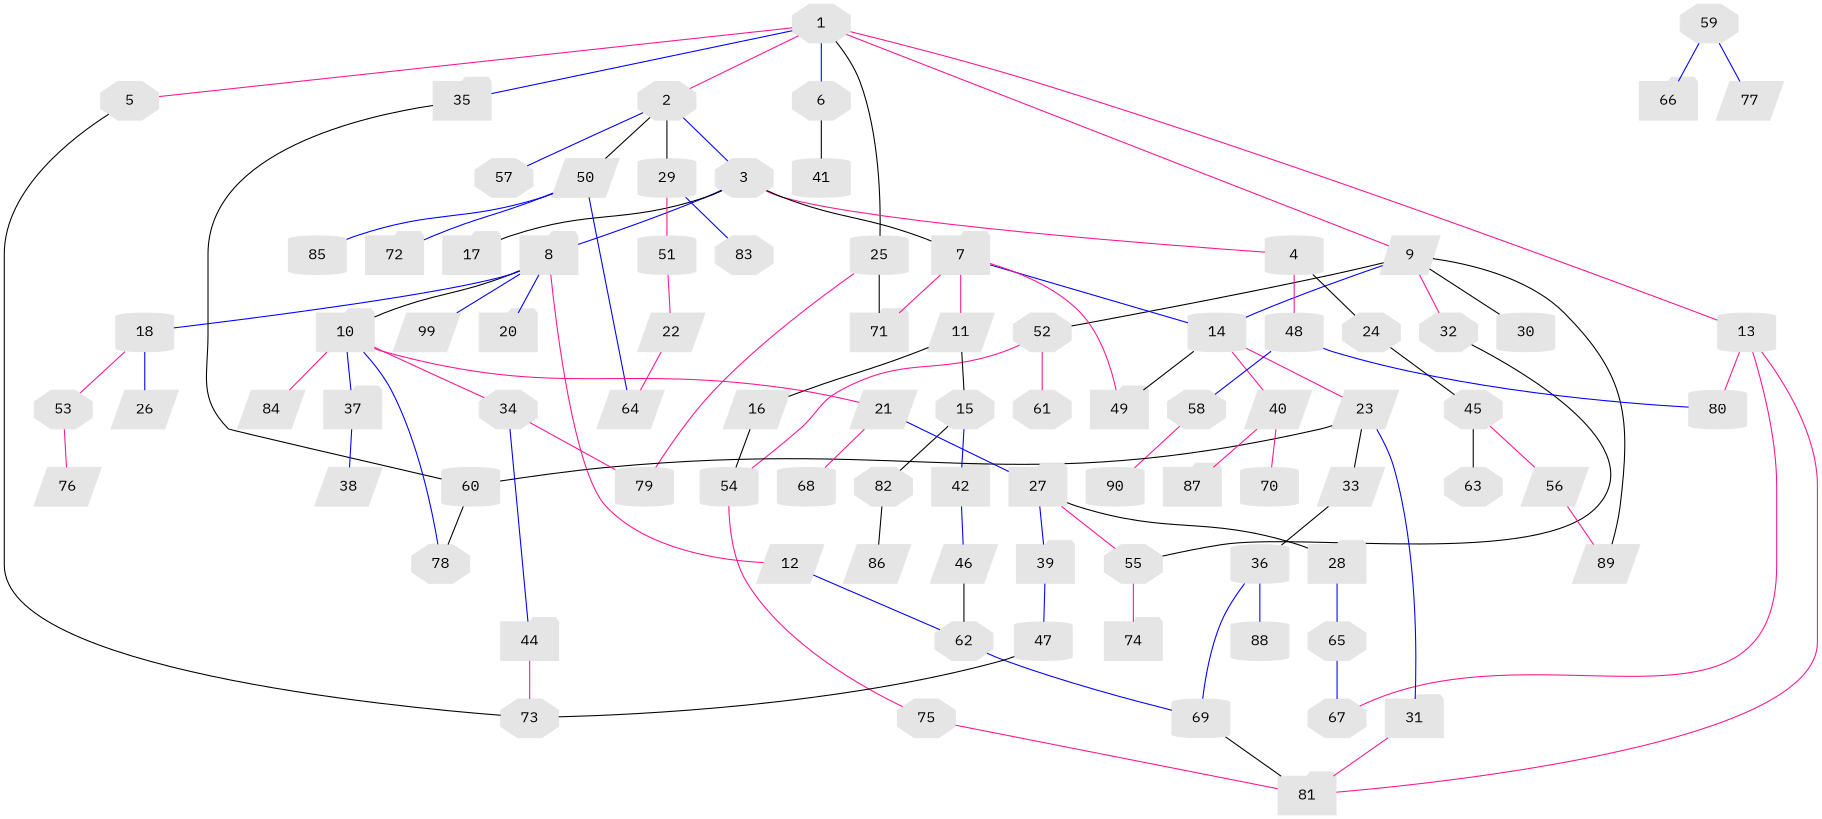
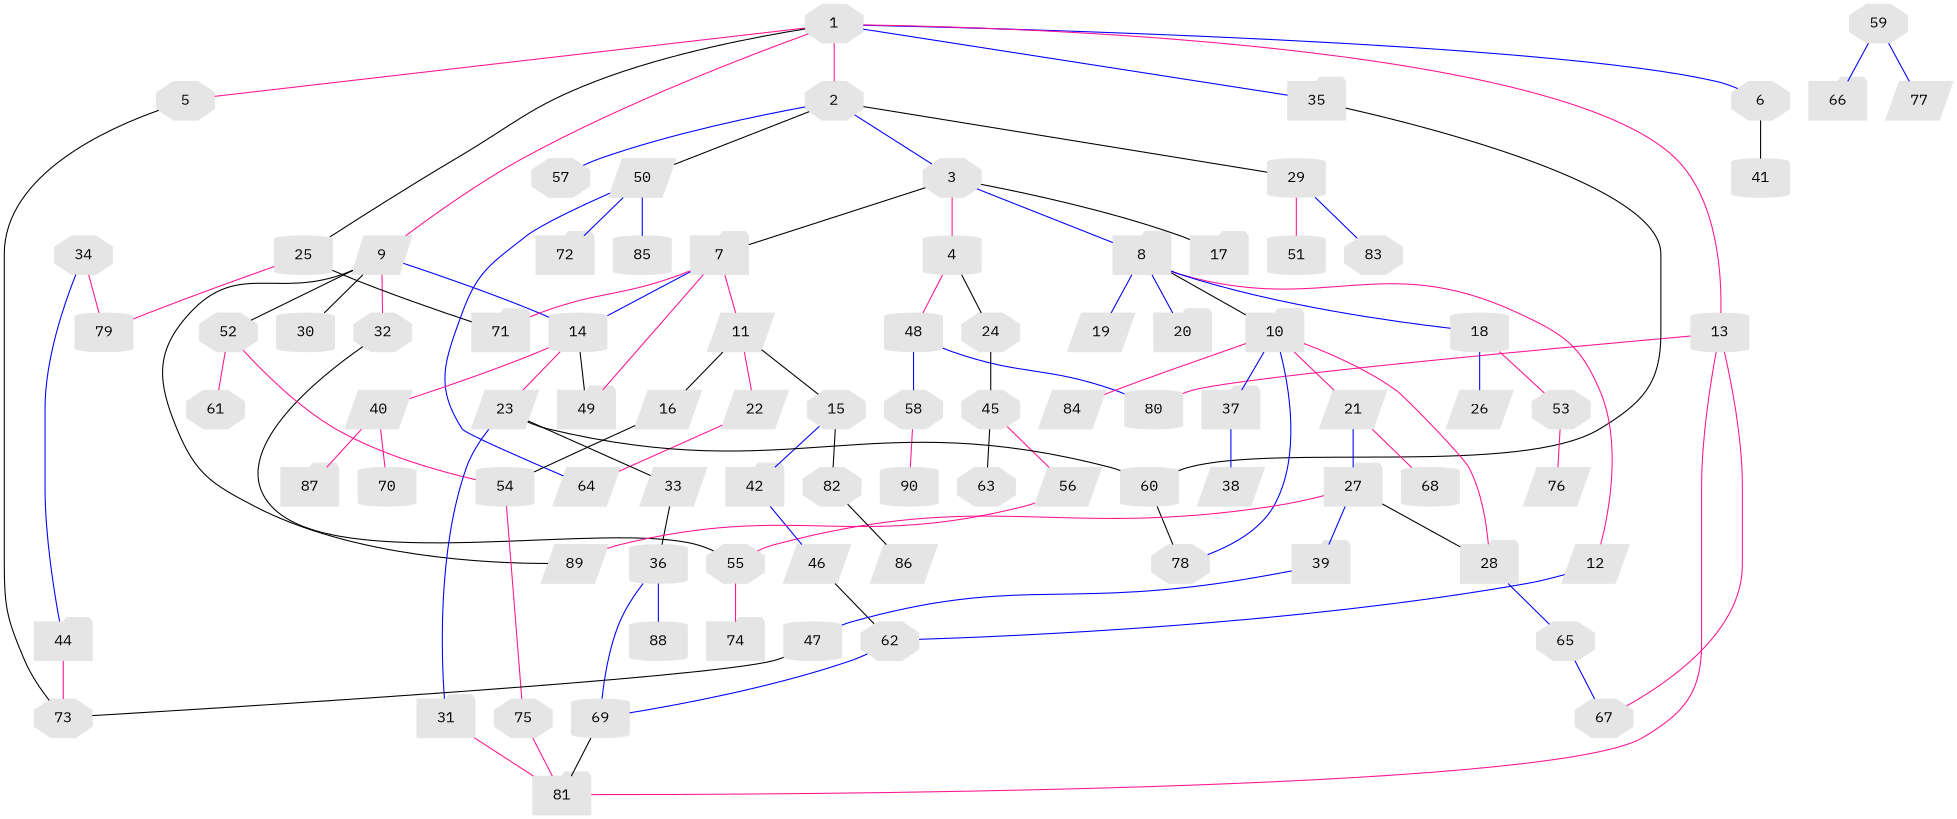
(669, 294) -> (748, 371)
(427, 332) -> (1101, 332)
(429, 373) -> (1426, 419)
